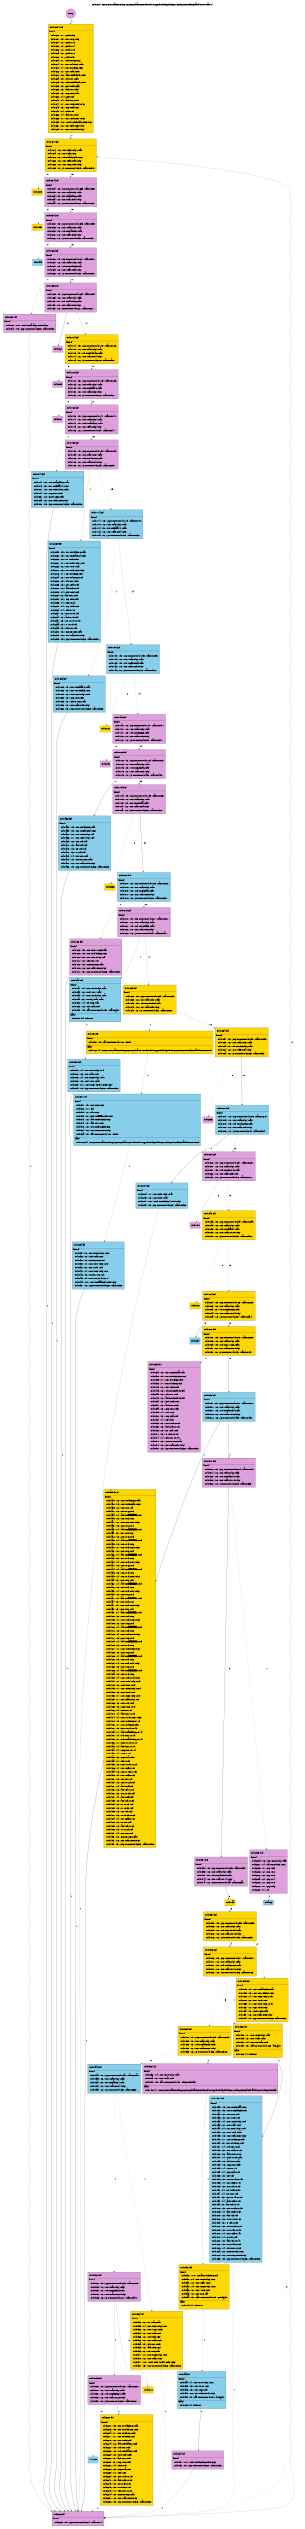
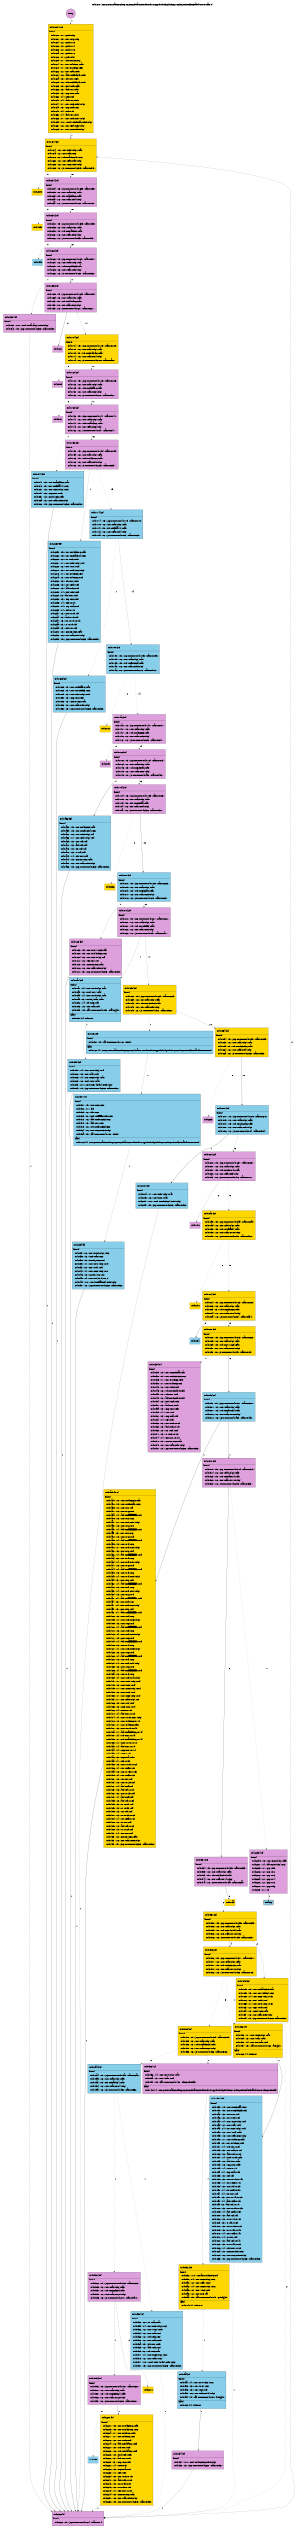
(150, 1042) -> (150, 1042)
(230, 1908) -> (221, 1898)
(157, 2340) -> (157, 2340)
